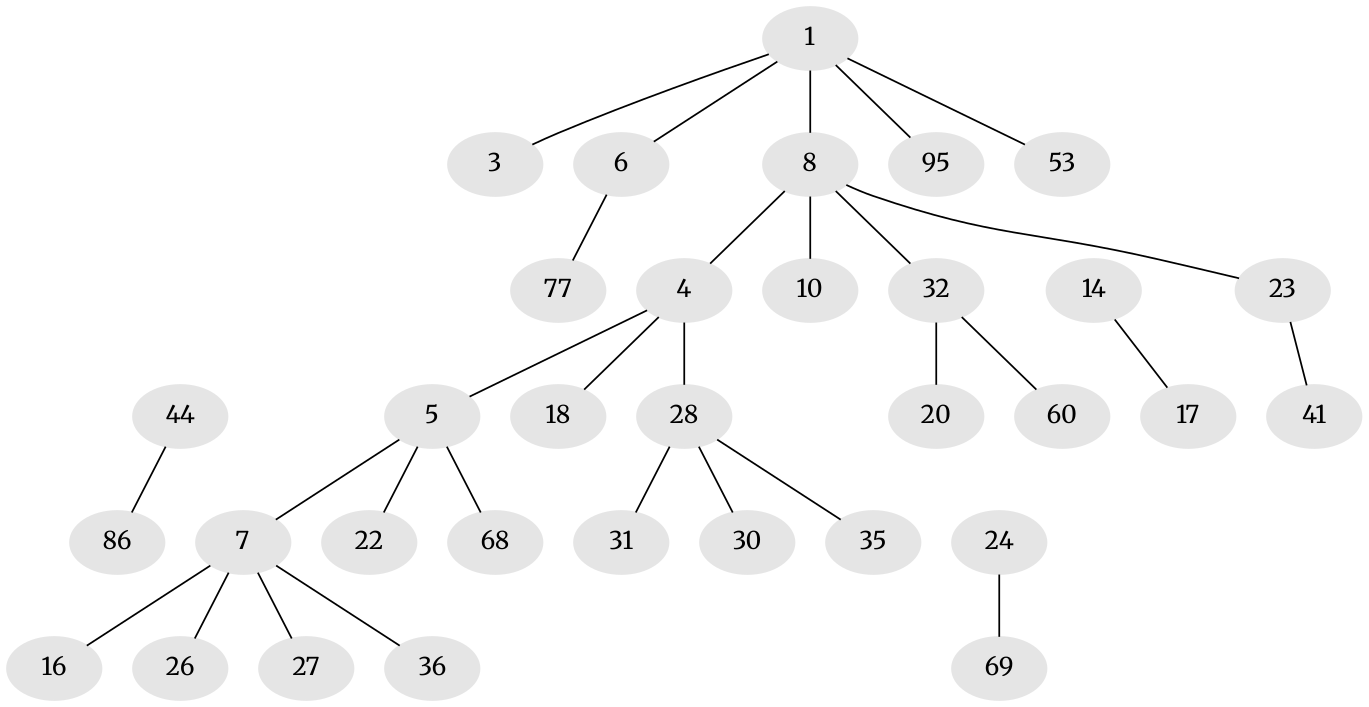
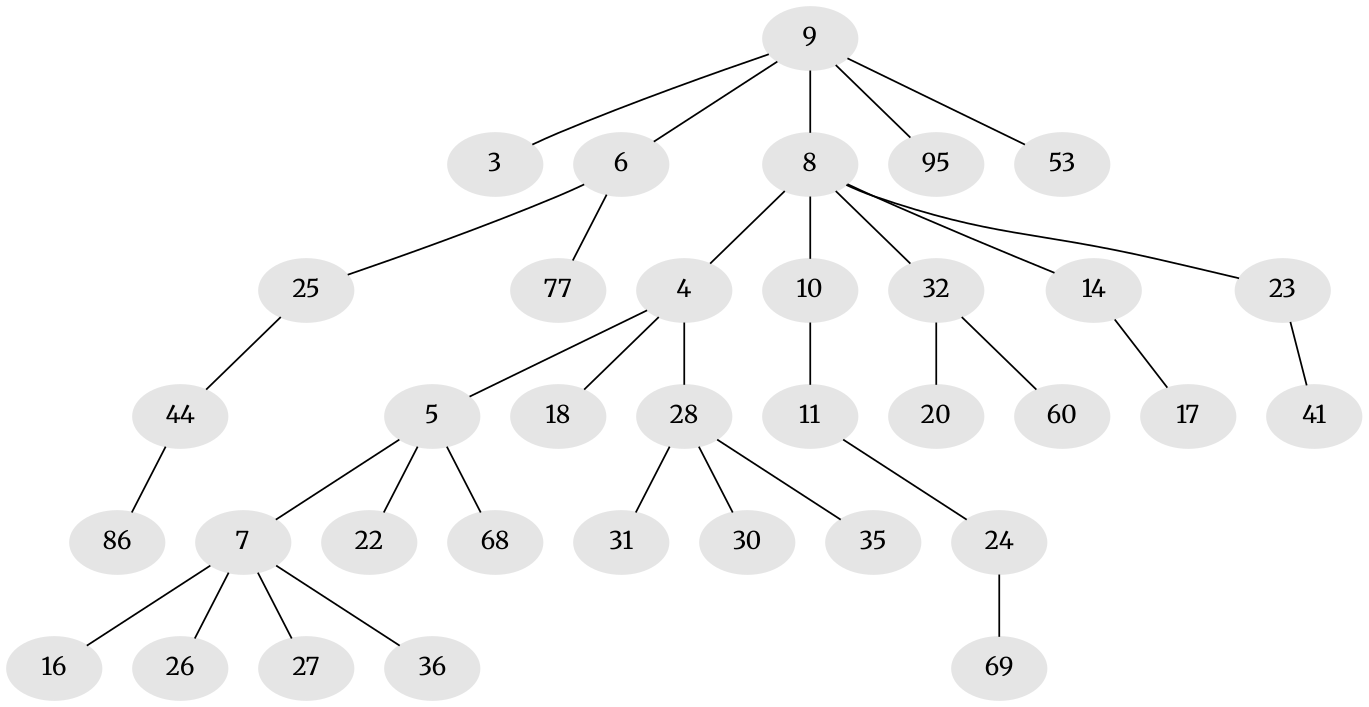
(810, 38) -> (810, 38)
none -> (956, 232)
none -> (306, 290)
none -> (810, 416)
